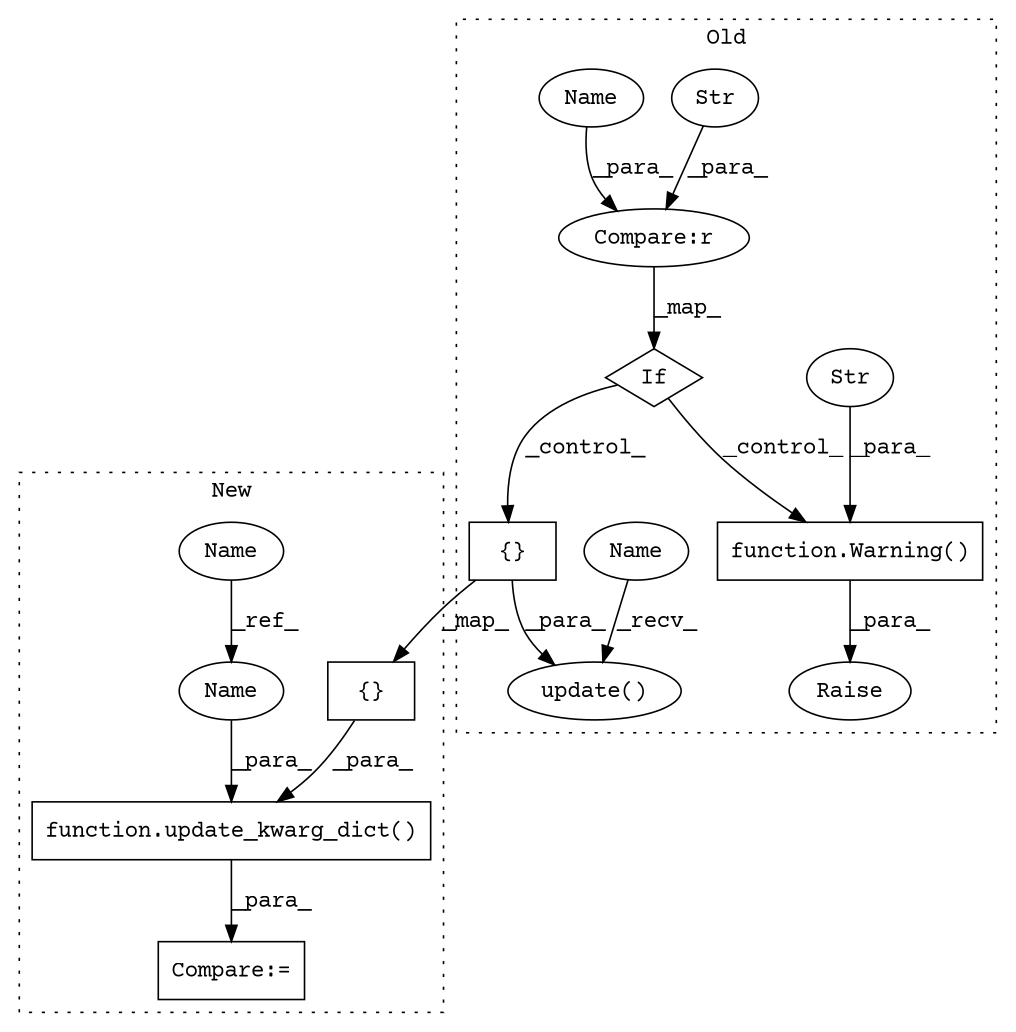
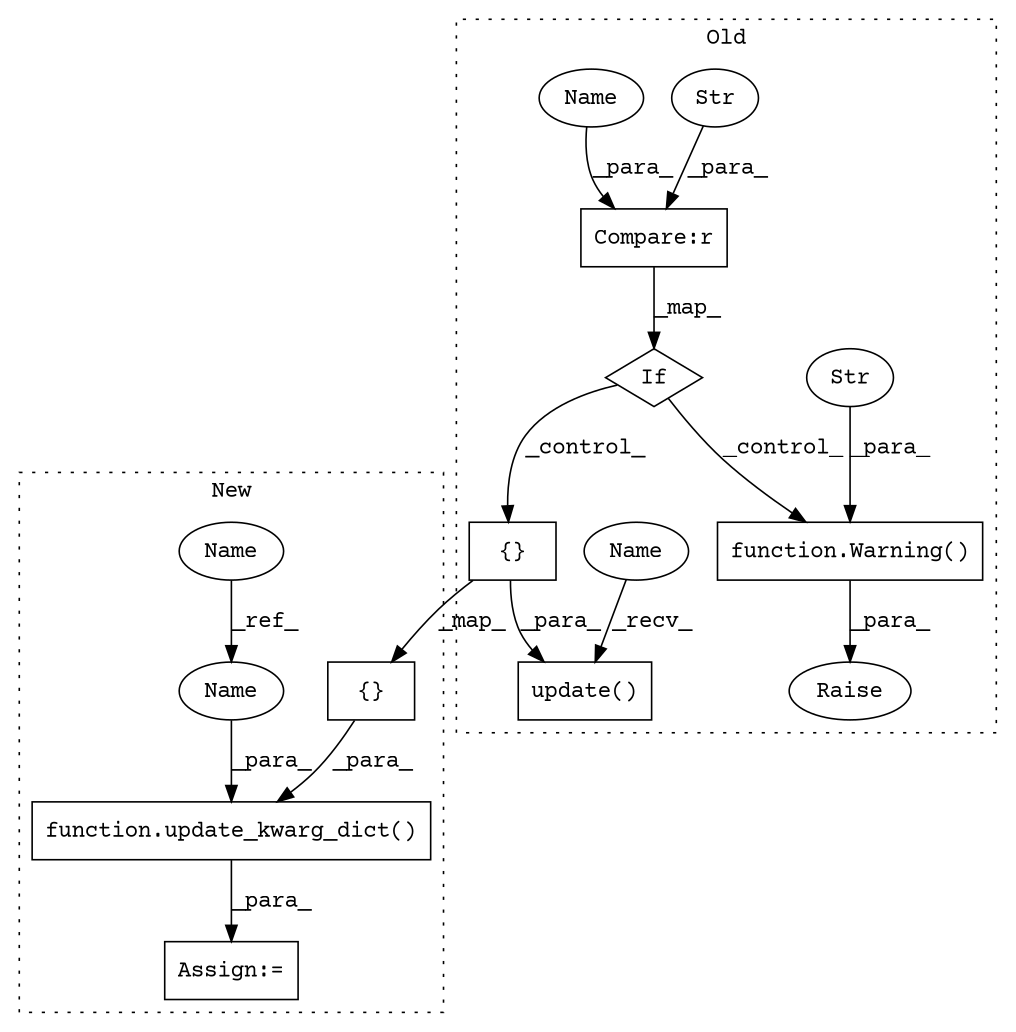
(654, 238) -> (654, 238)
(595, 691) -> (585, 691)
(231, 971) -> (231, 971)
